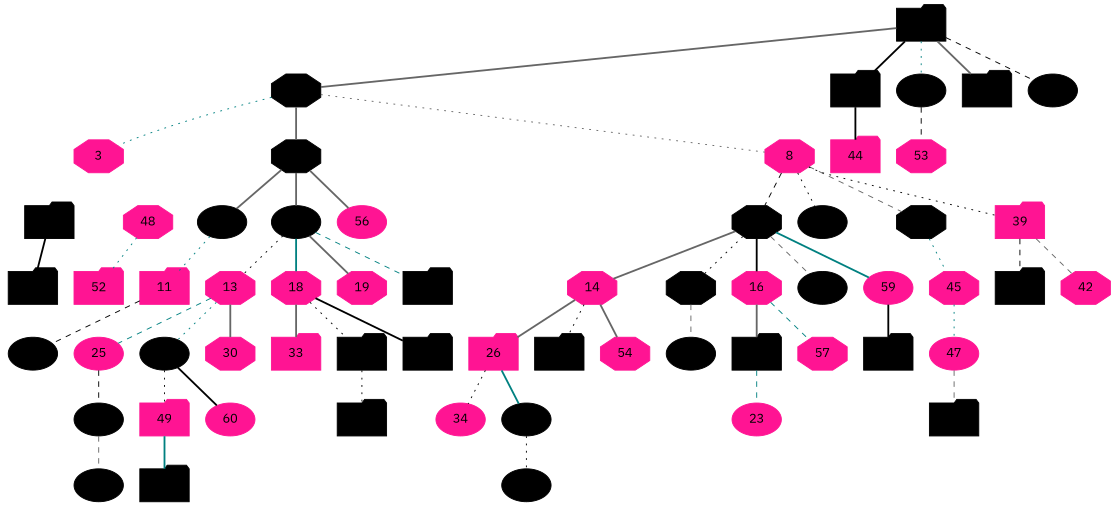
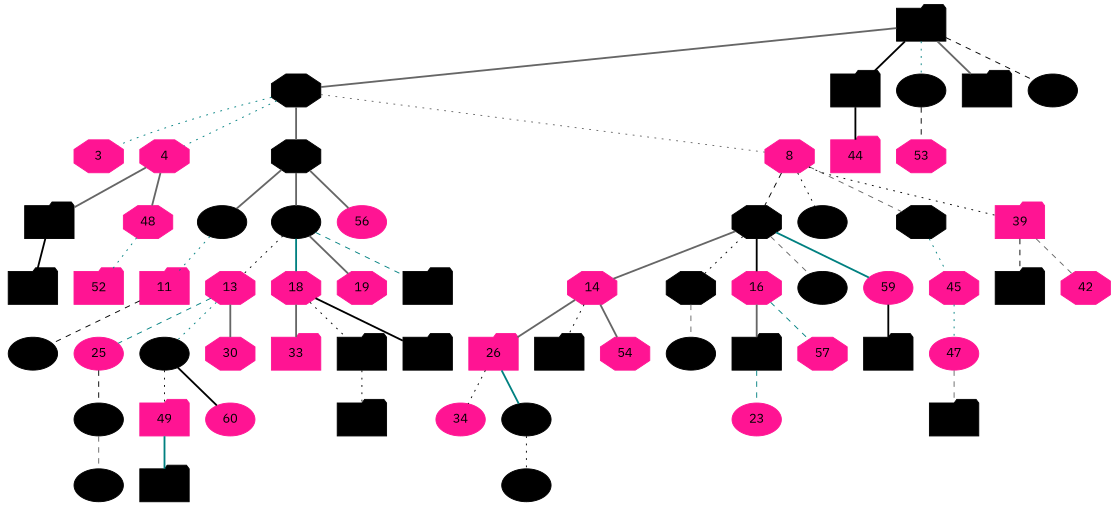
none -> (164, 156)
